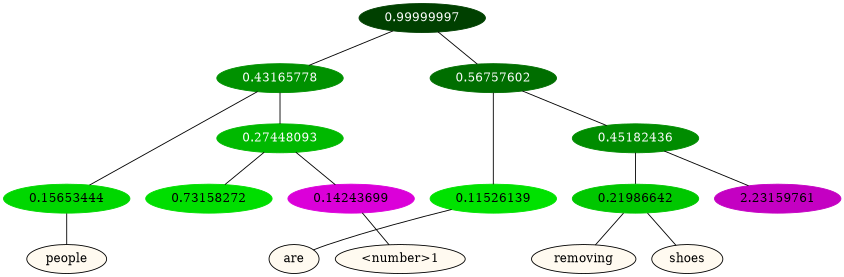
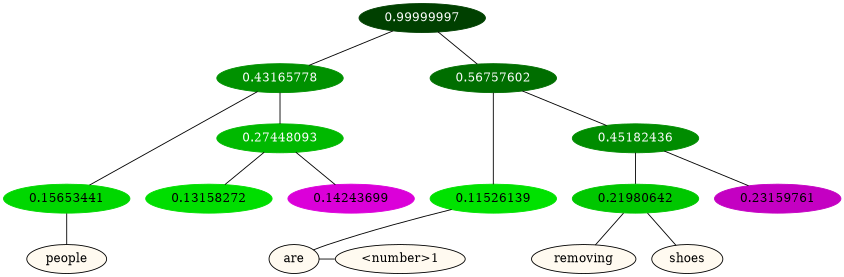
(67, 199) -> (67, 199)
(209, 199) -> (209, 199)
(636, 199) -> (636, 199)
(778, 199) -> (778, 199)
(372, 225) -> (327, 259)
